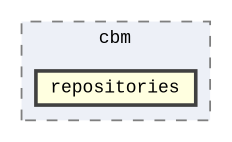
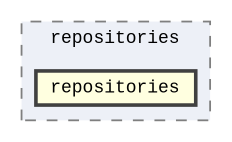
(116, 39) -> (116, 39)
